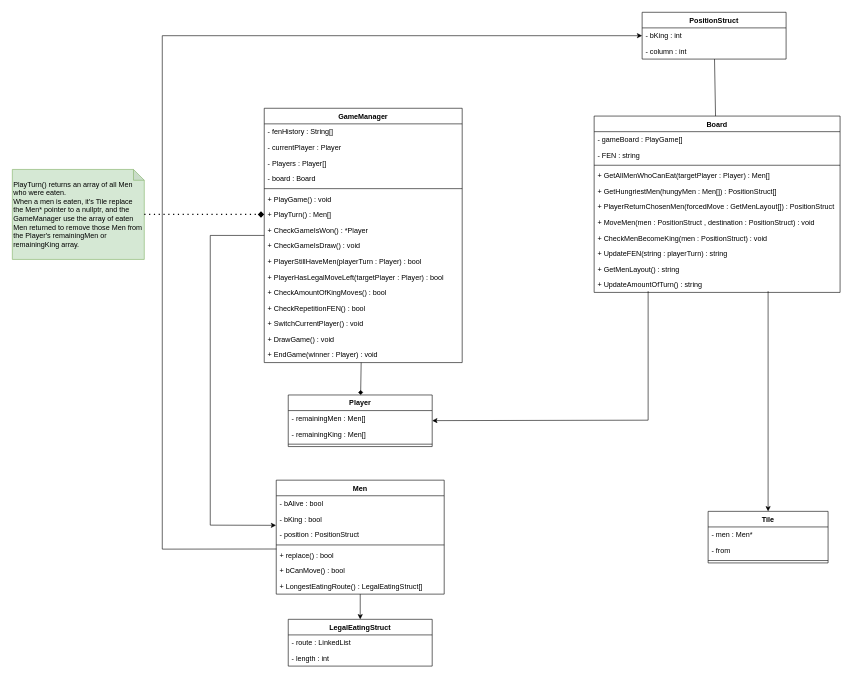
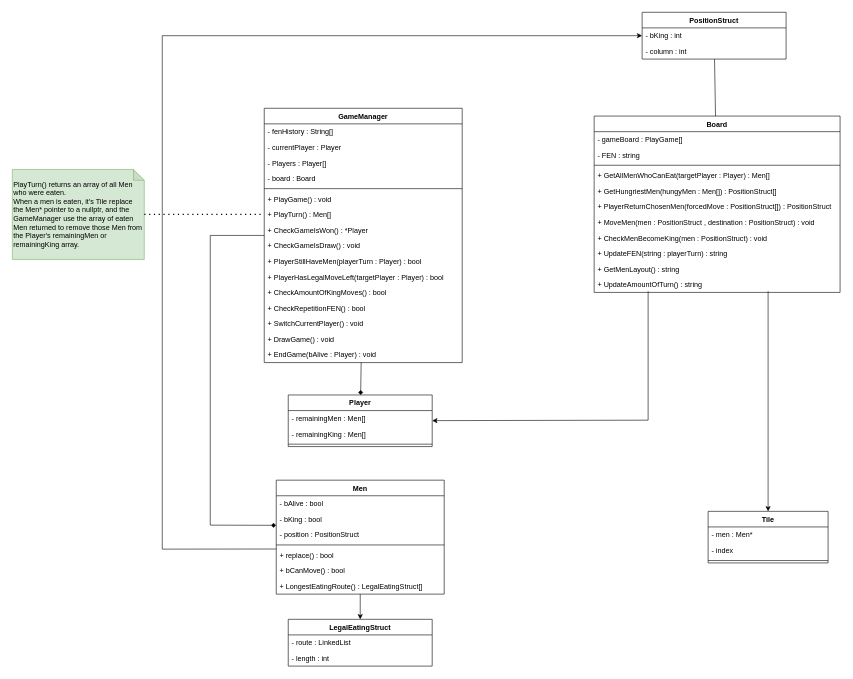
(727, 207) -> (730, 207)
(257, 215) -> (259, 215)
(325, 355) -> (324, 355)
(270, 525) -> (271, 525)
(723, 551) -> (724, 551)
